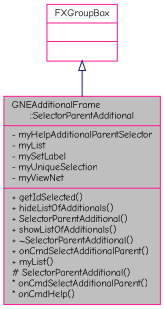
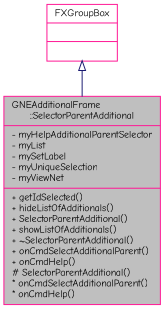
(33, 262) -> (44, 262)
